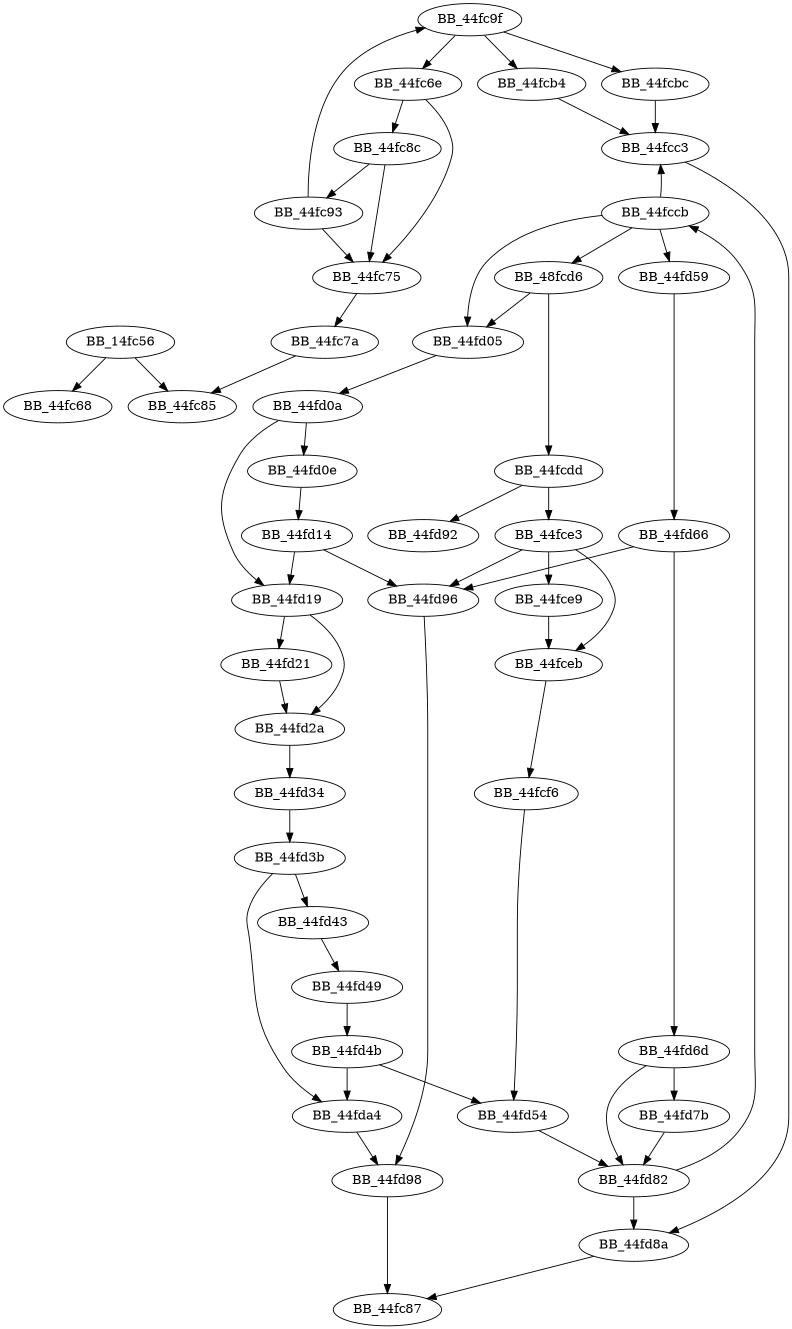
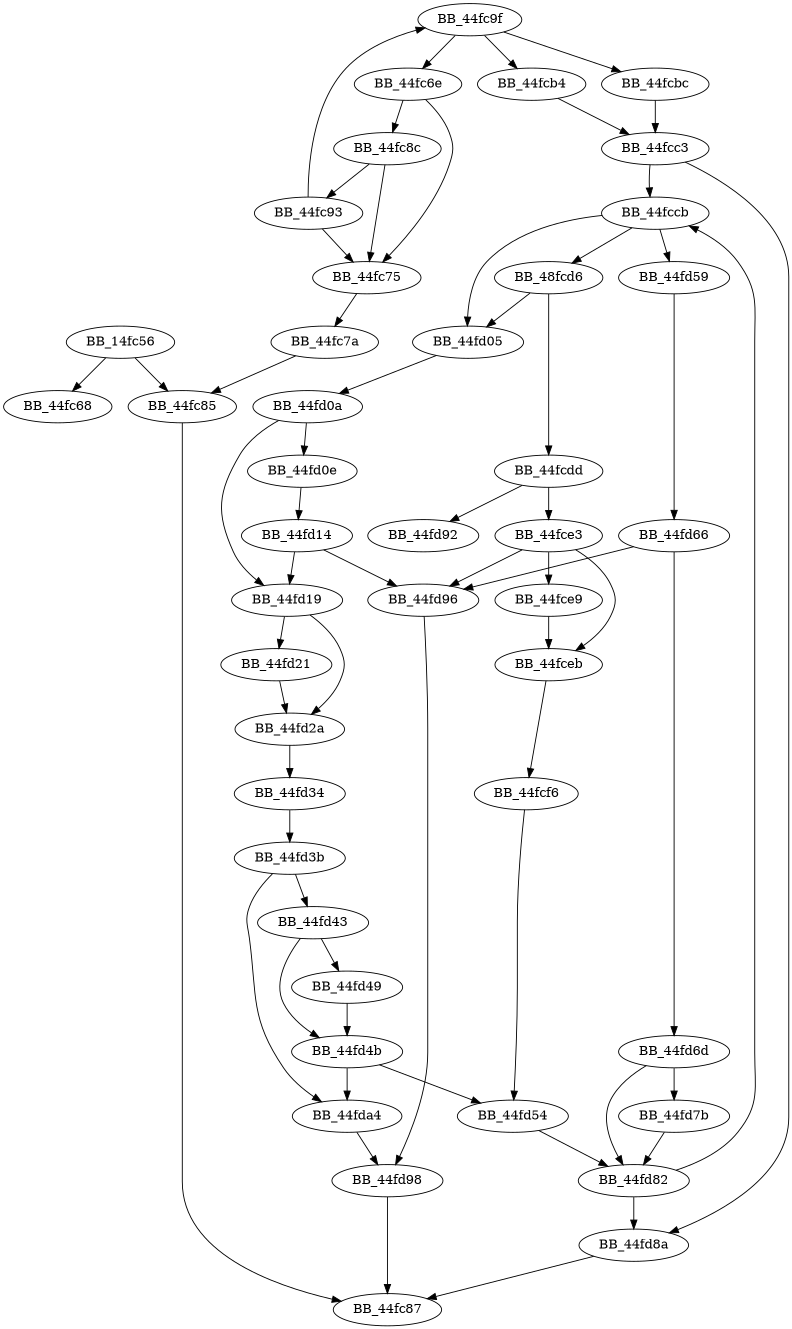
(661, 185) -> (649, 176)
none -> (182, 905)
none -> (280, 989)
